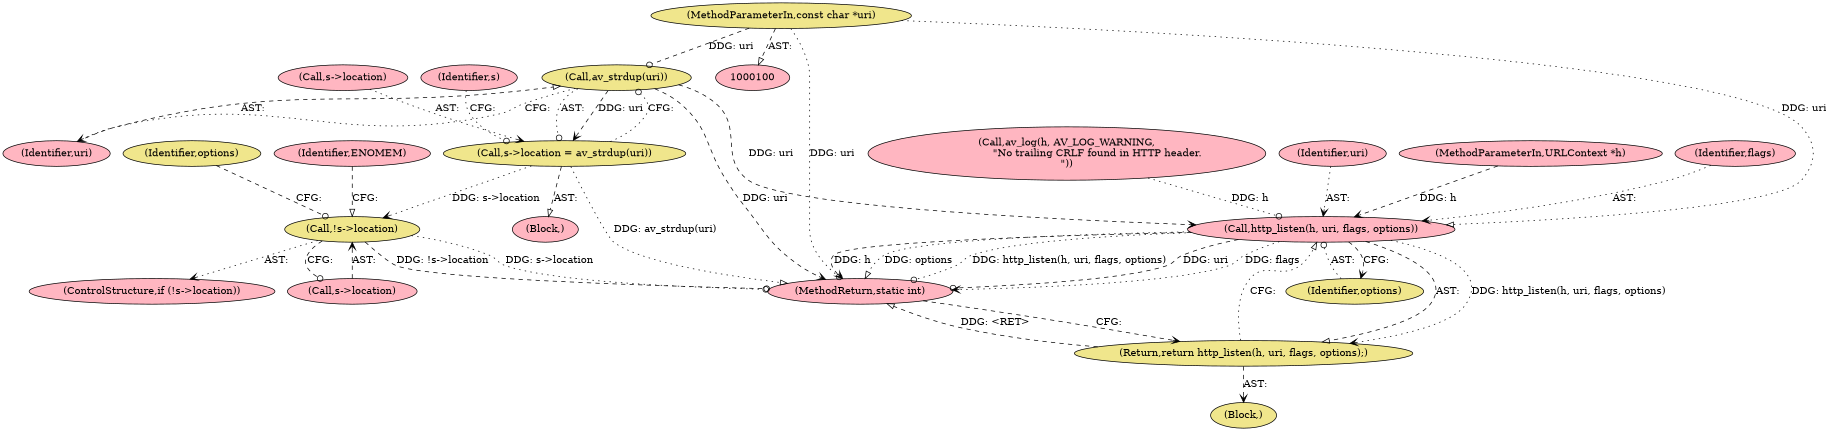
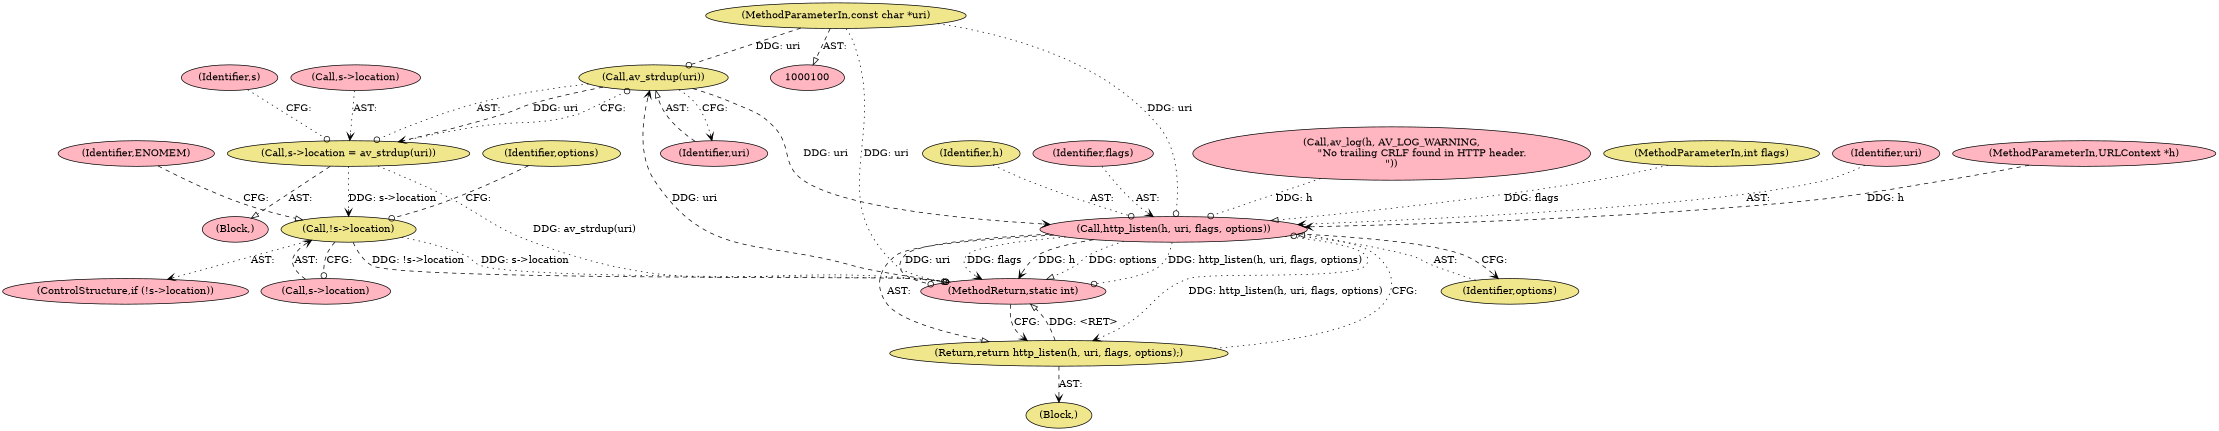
(1561, 67) -> (1097, 76)
none -> (971, 154)
none -> (1712, 154)
(730, 187) -> (749, 245)
